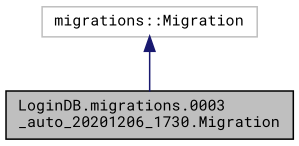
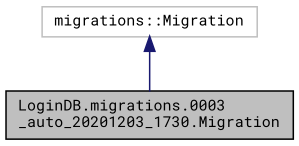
(150, 115) -> (150, 115)
